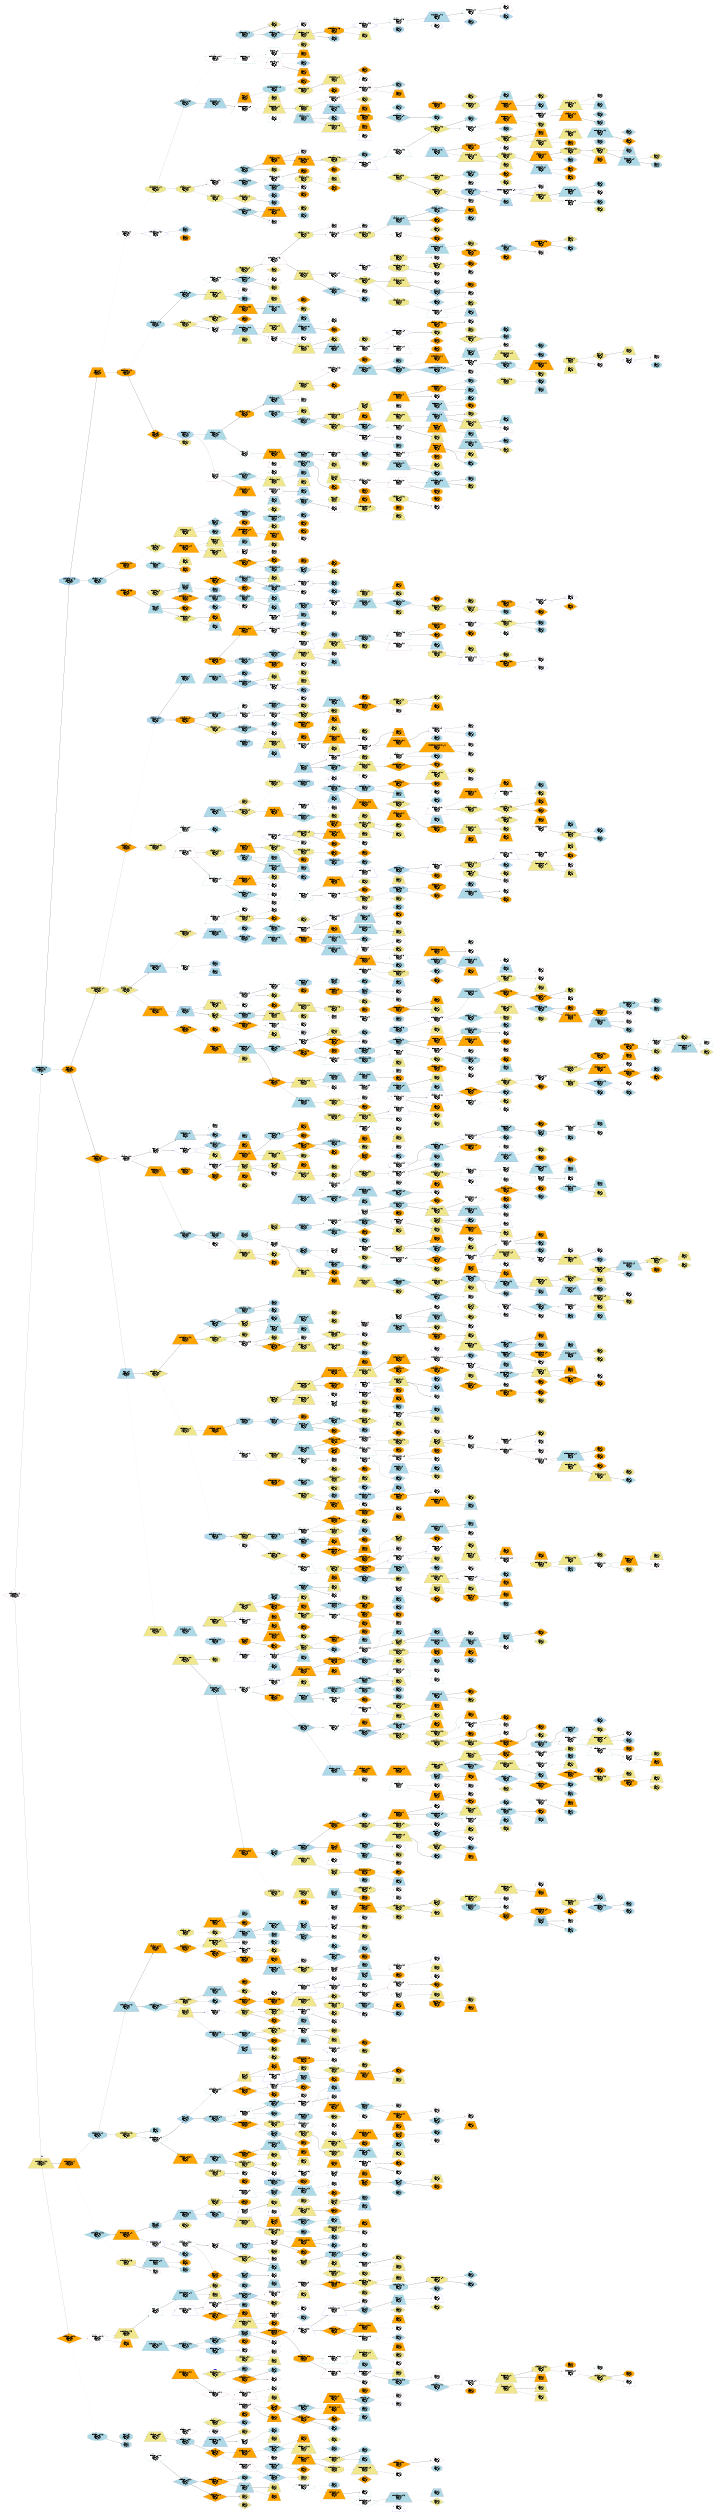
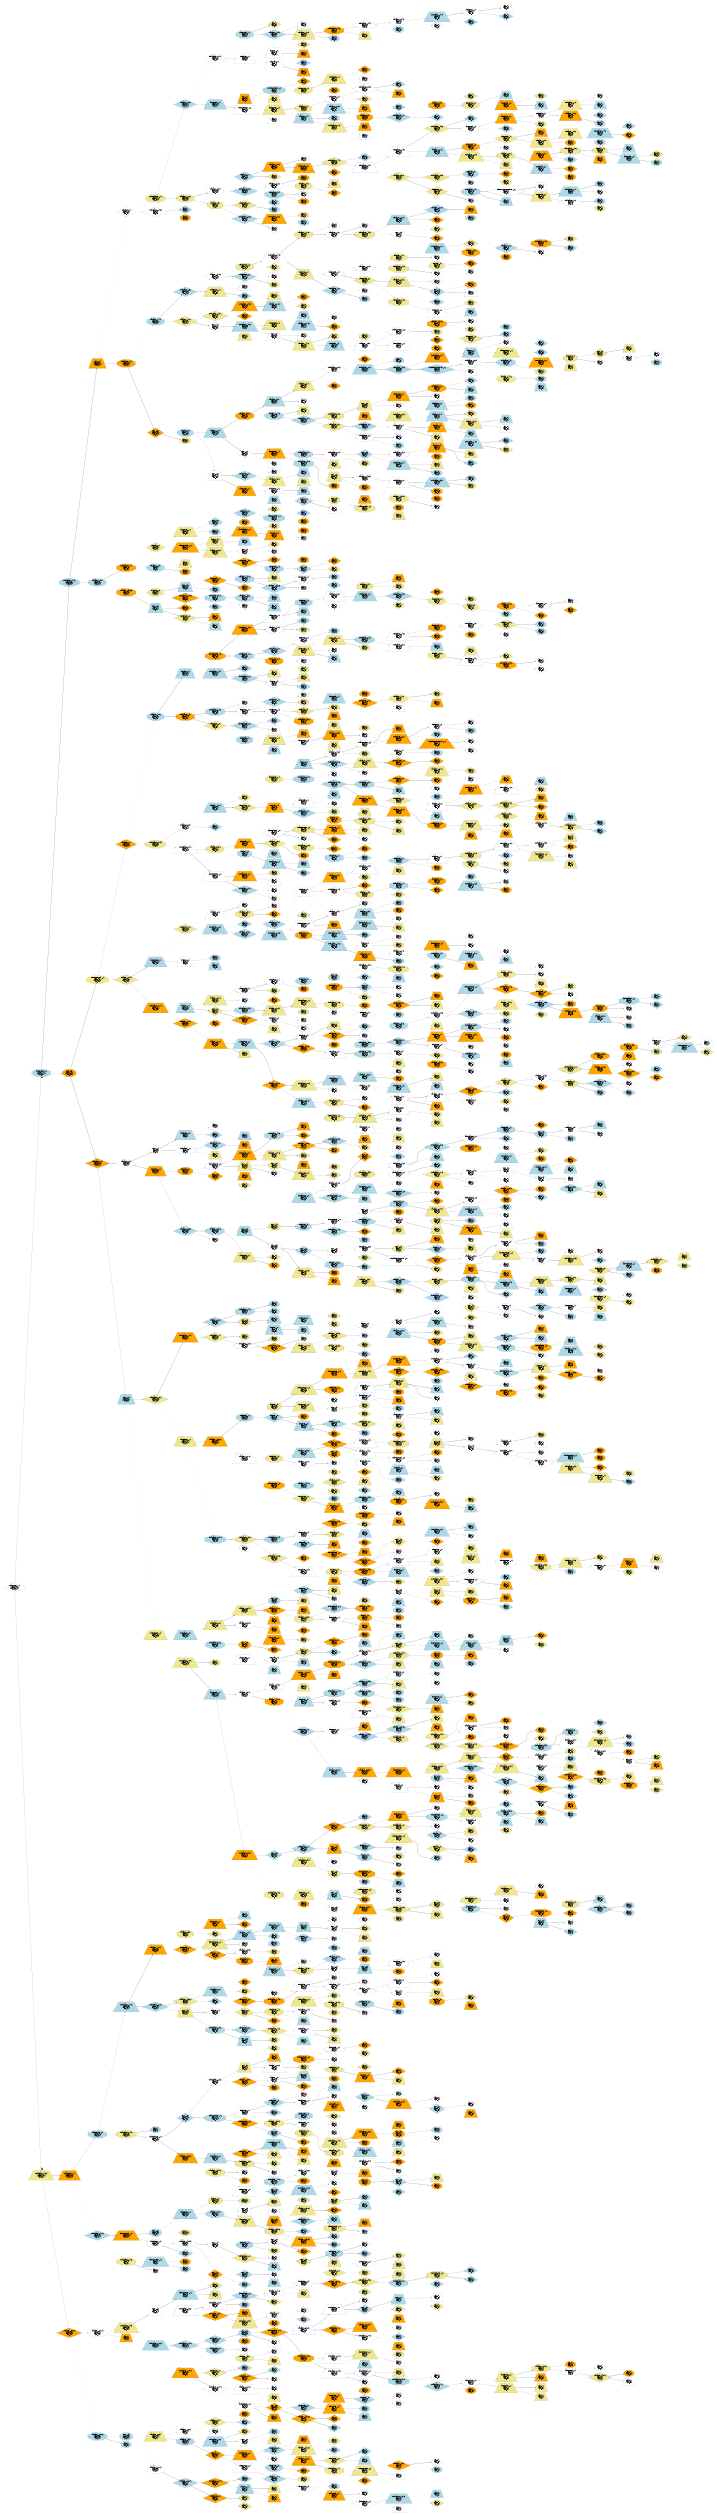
(365, 1965) -> none
(274, 2041) -> none
(245, 2202) -> (245, 2201)
